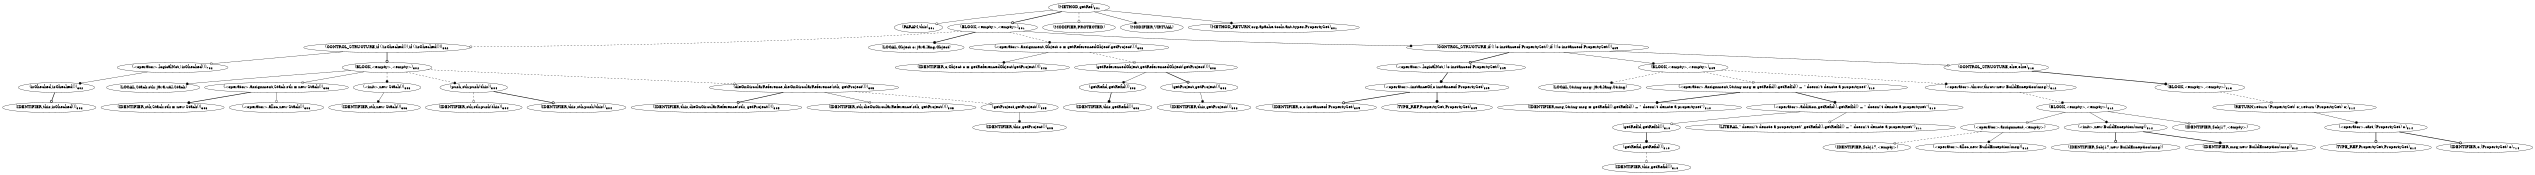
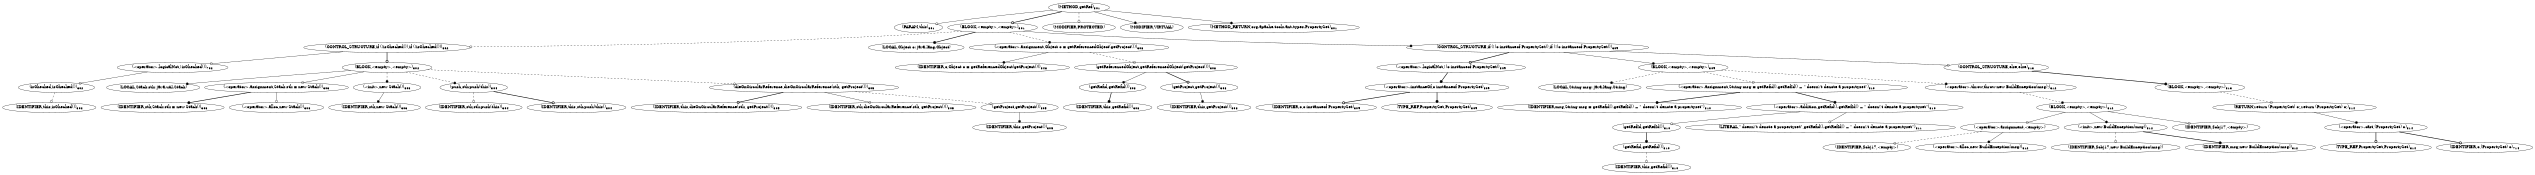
(114, 78) -> (114, 78)
(53, 96) -> (53, 96)
(2116, 136) -> (2116, 136)
